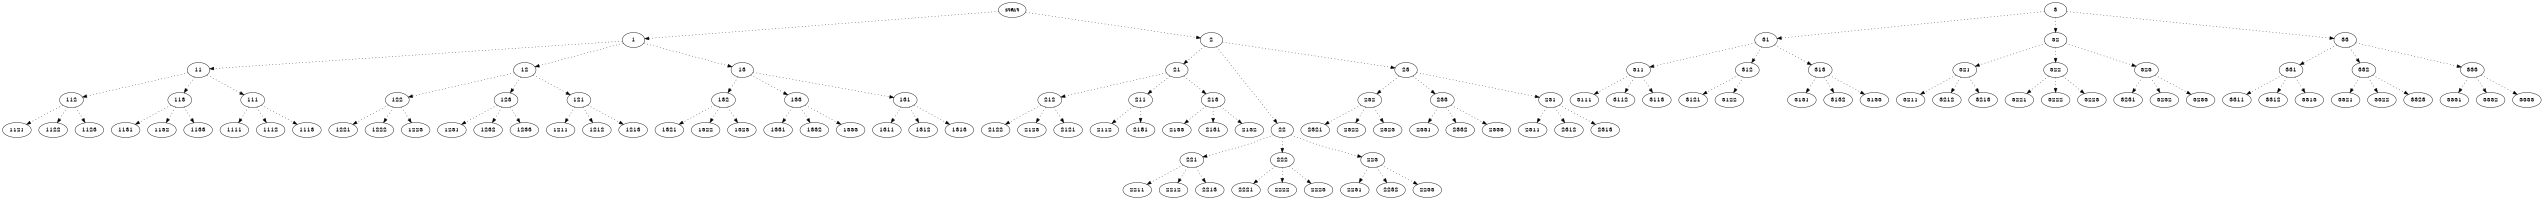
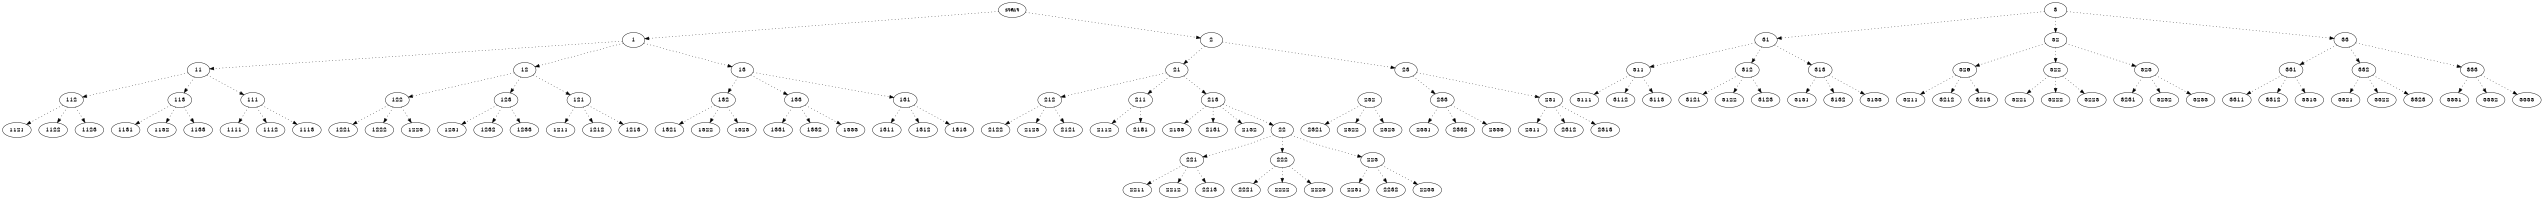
(1965, 70) -> (1965, 70)
(1246, 83) -> (1246, 114)
(1390, 84) -> none
none -> (1766, 100)
